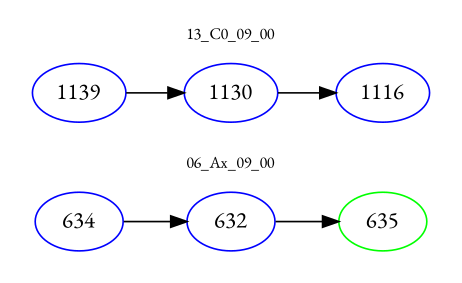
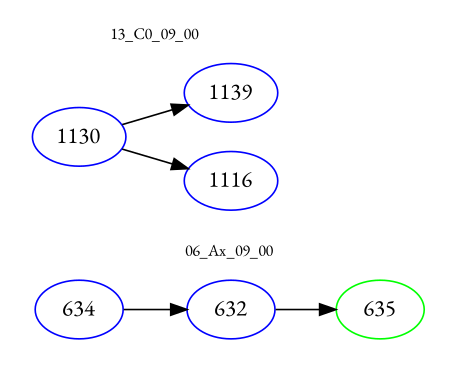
(147, 93) -> (147, 117)
